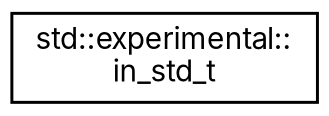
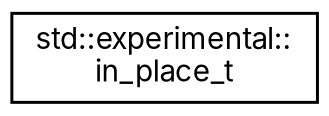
(165, 58) -> (165, 58)
